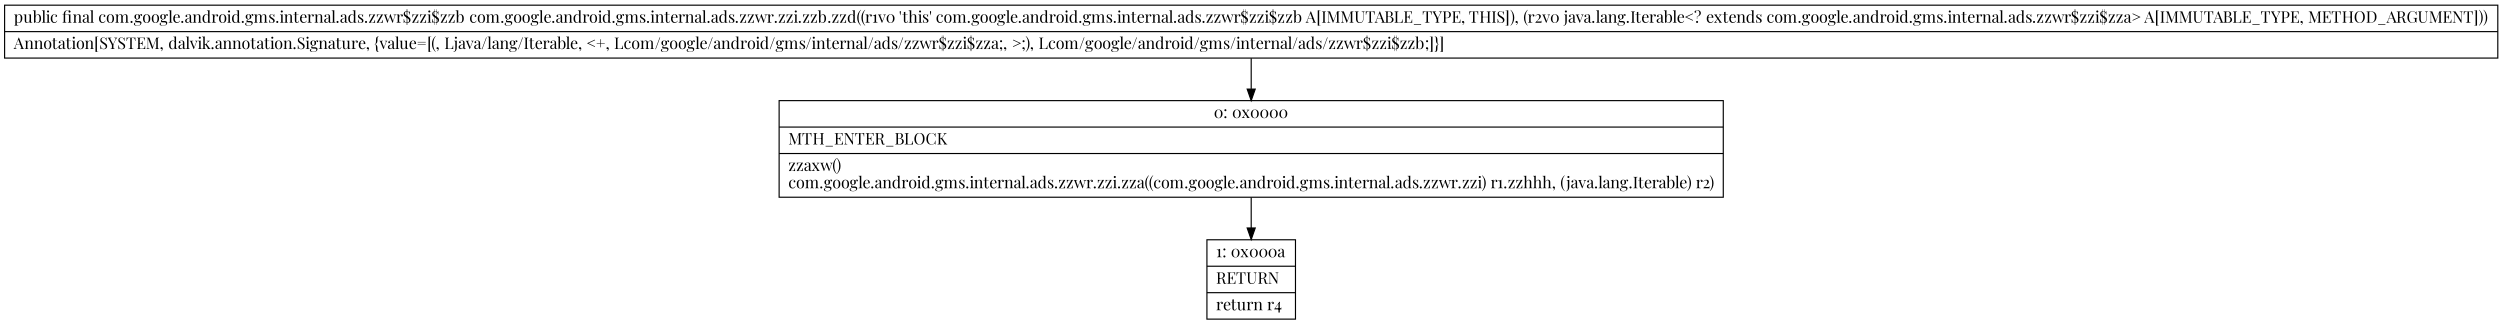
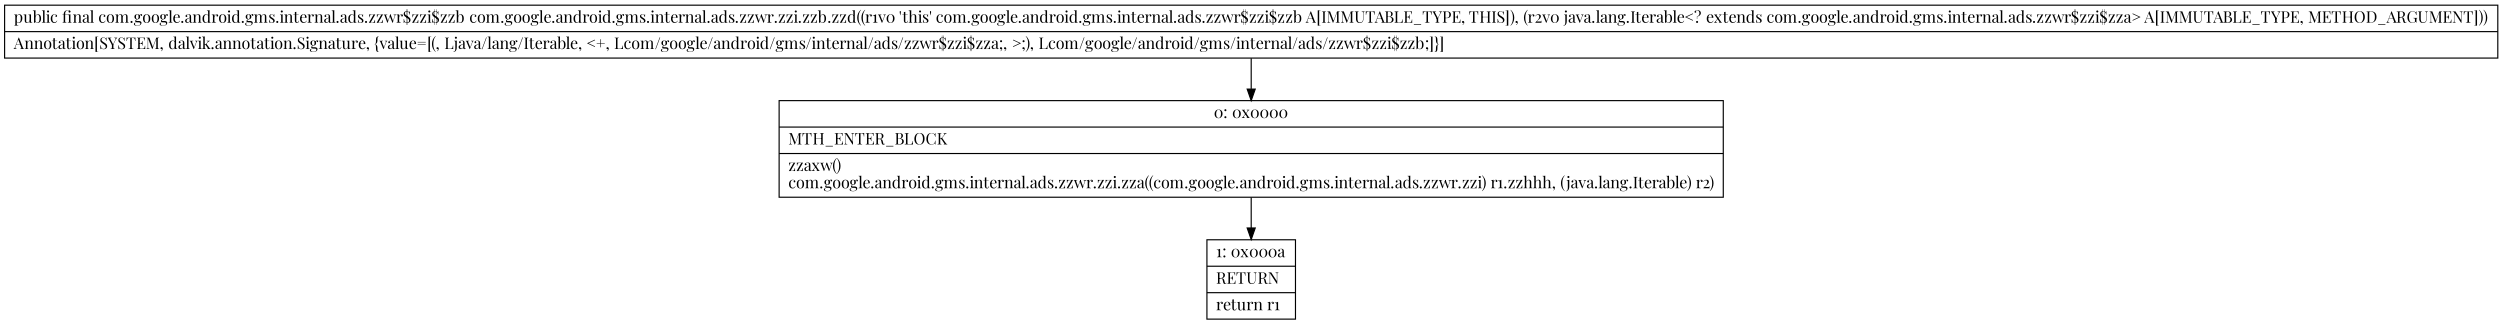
(1249, 305) -> (1248, 305)
